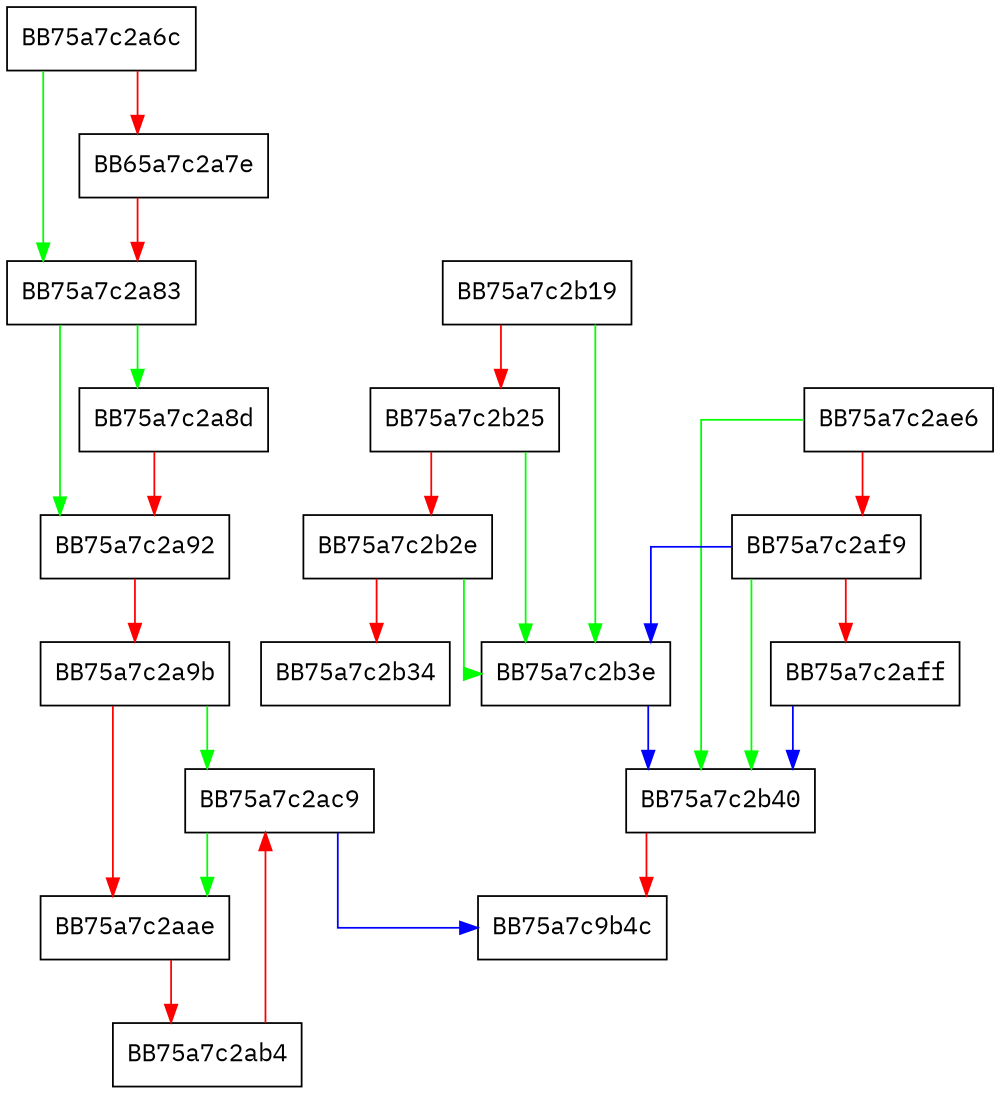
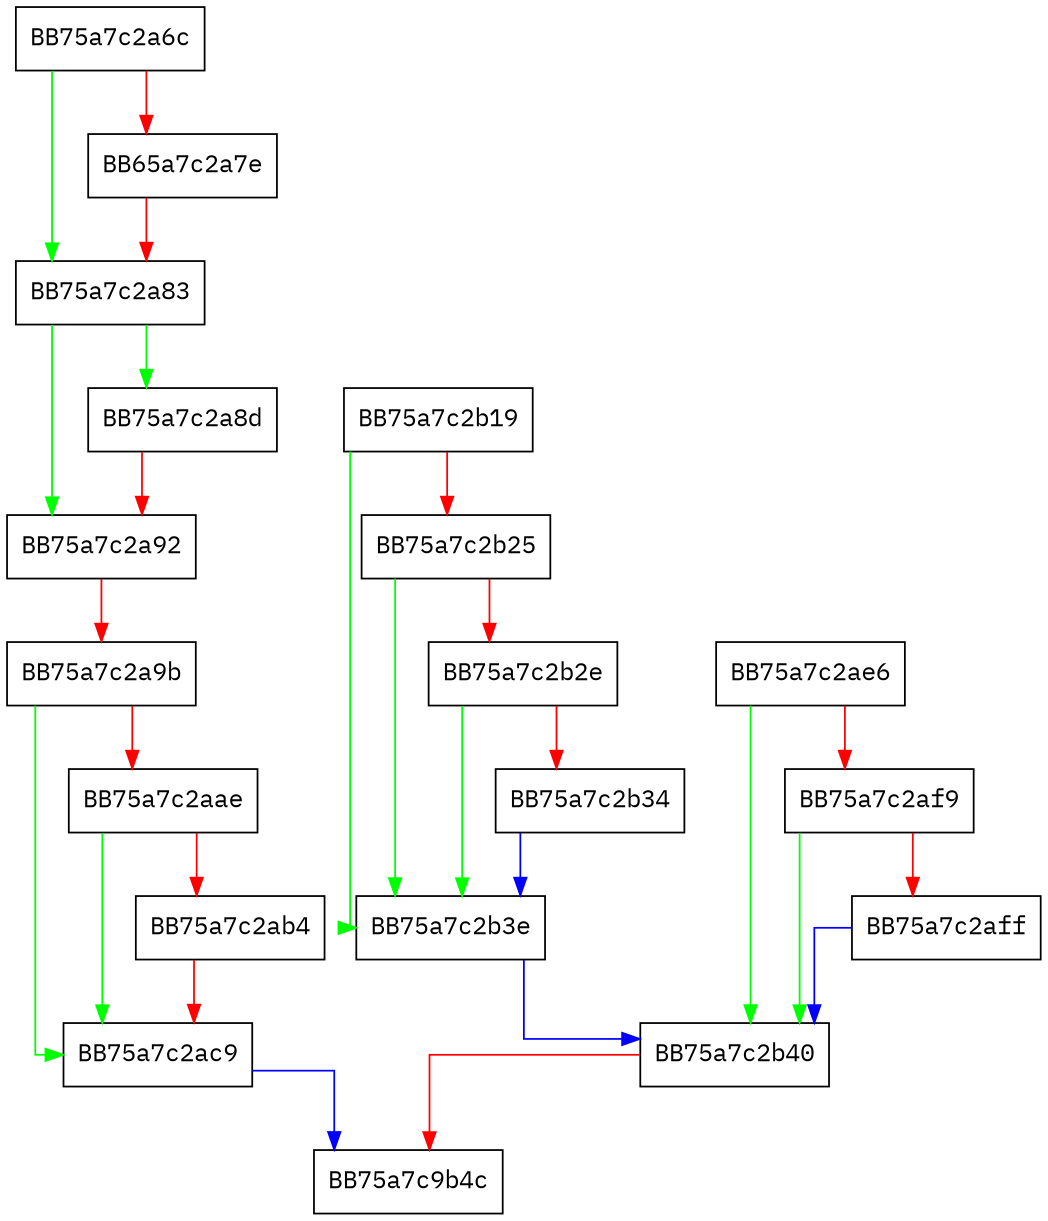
(653, 547) -> (520, 855)
(207, 855) -> (102, 919)
